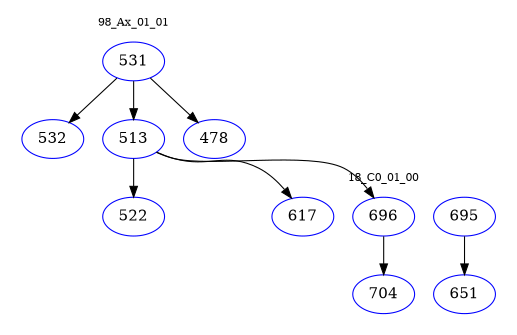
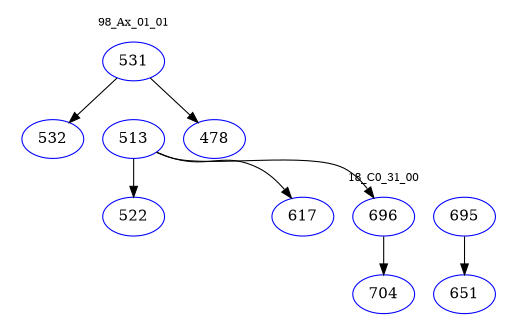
(134, 95) -> none
(384, 178) -> (384, 178)
